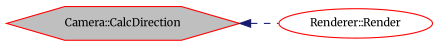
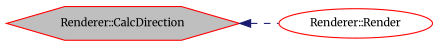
(123, 23) -> (123, 23)
